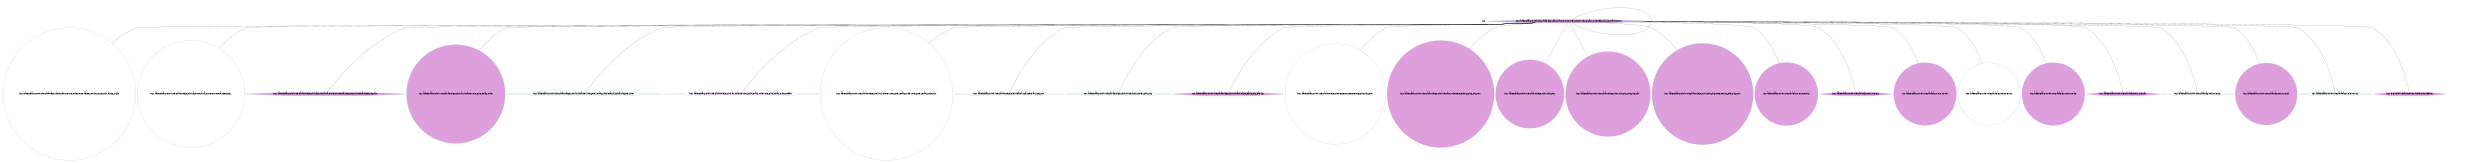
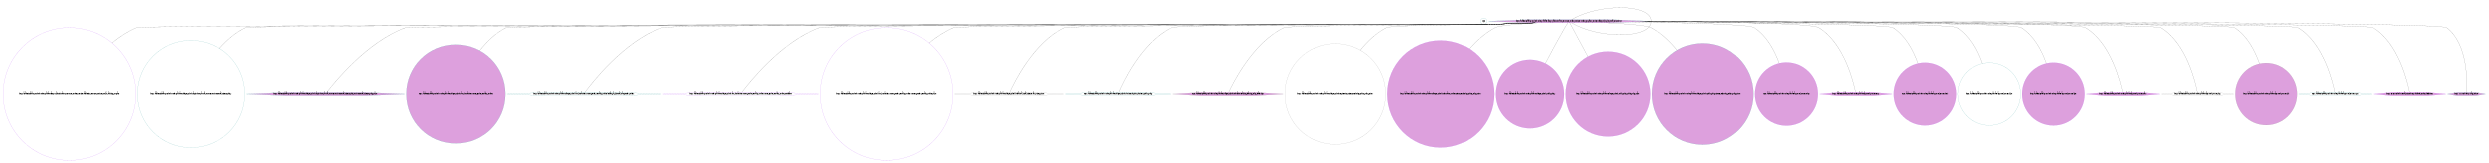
none -> (2466, 94)
